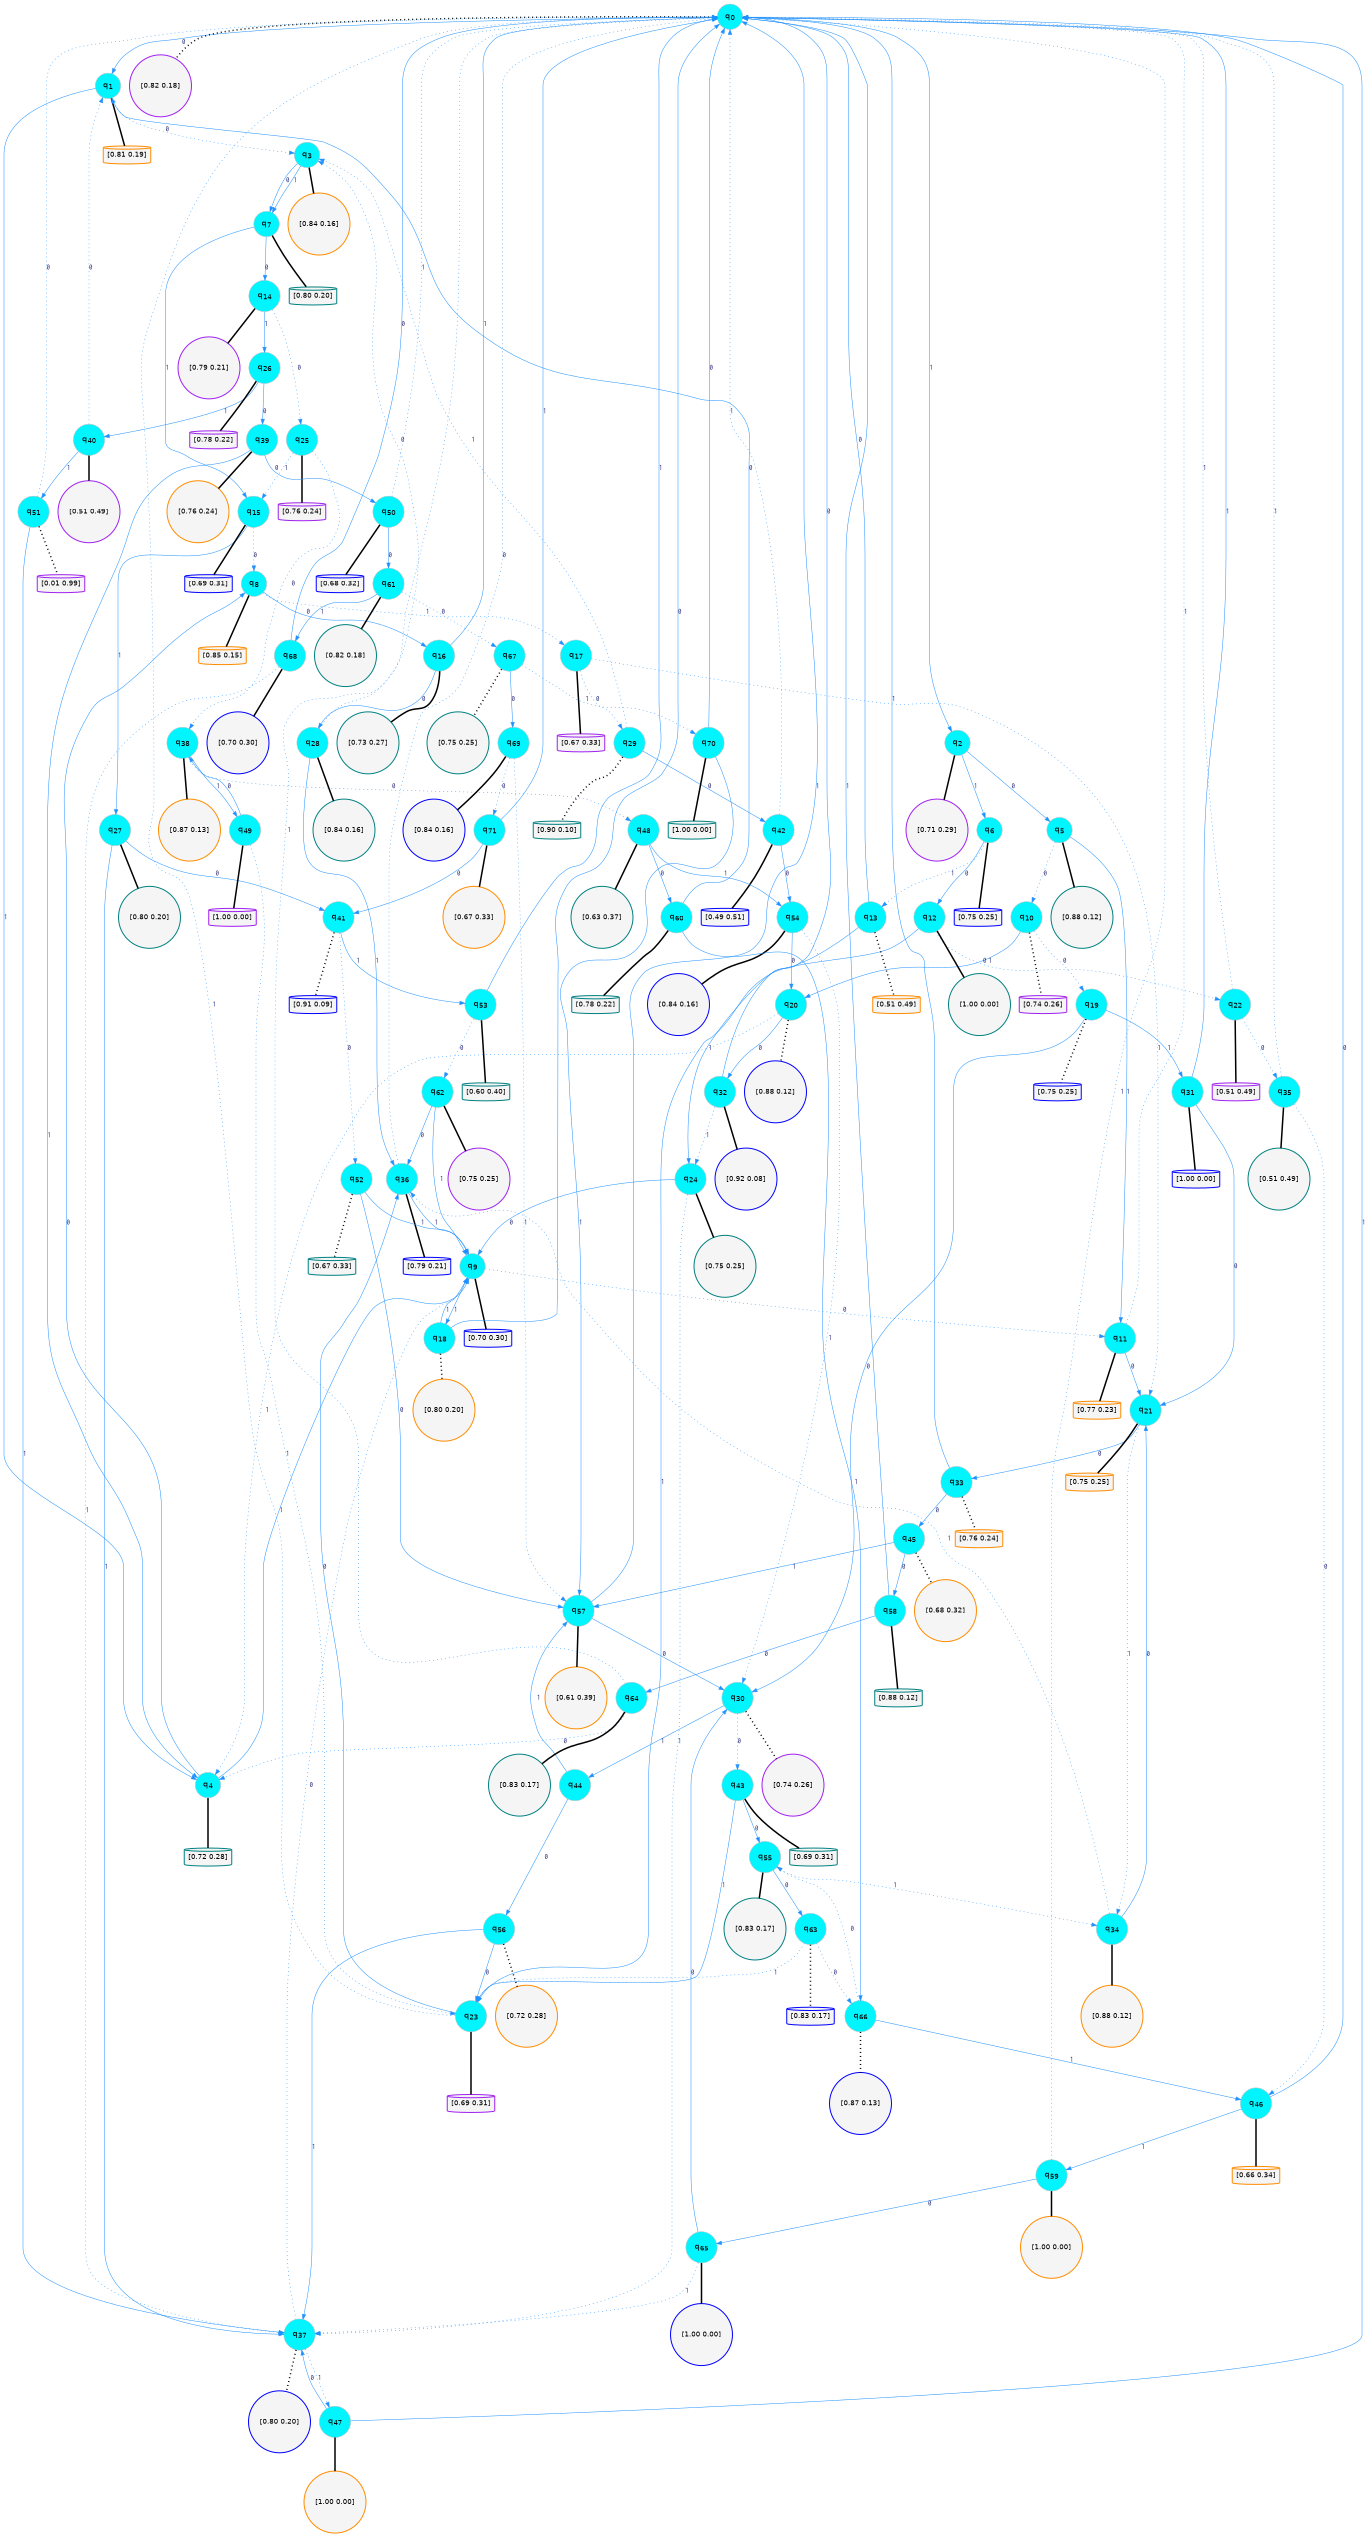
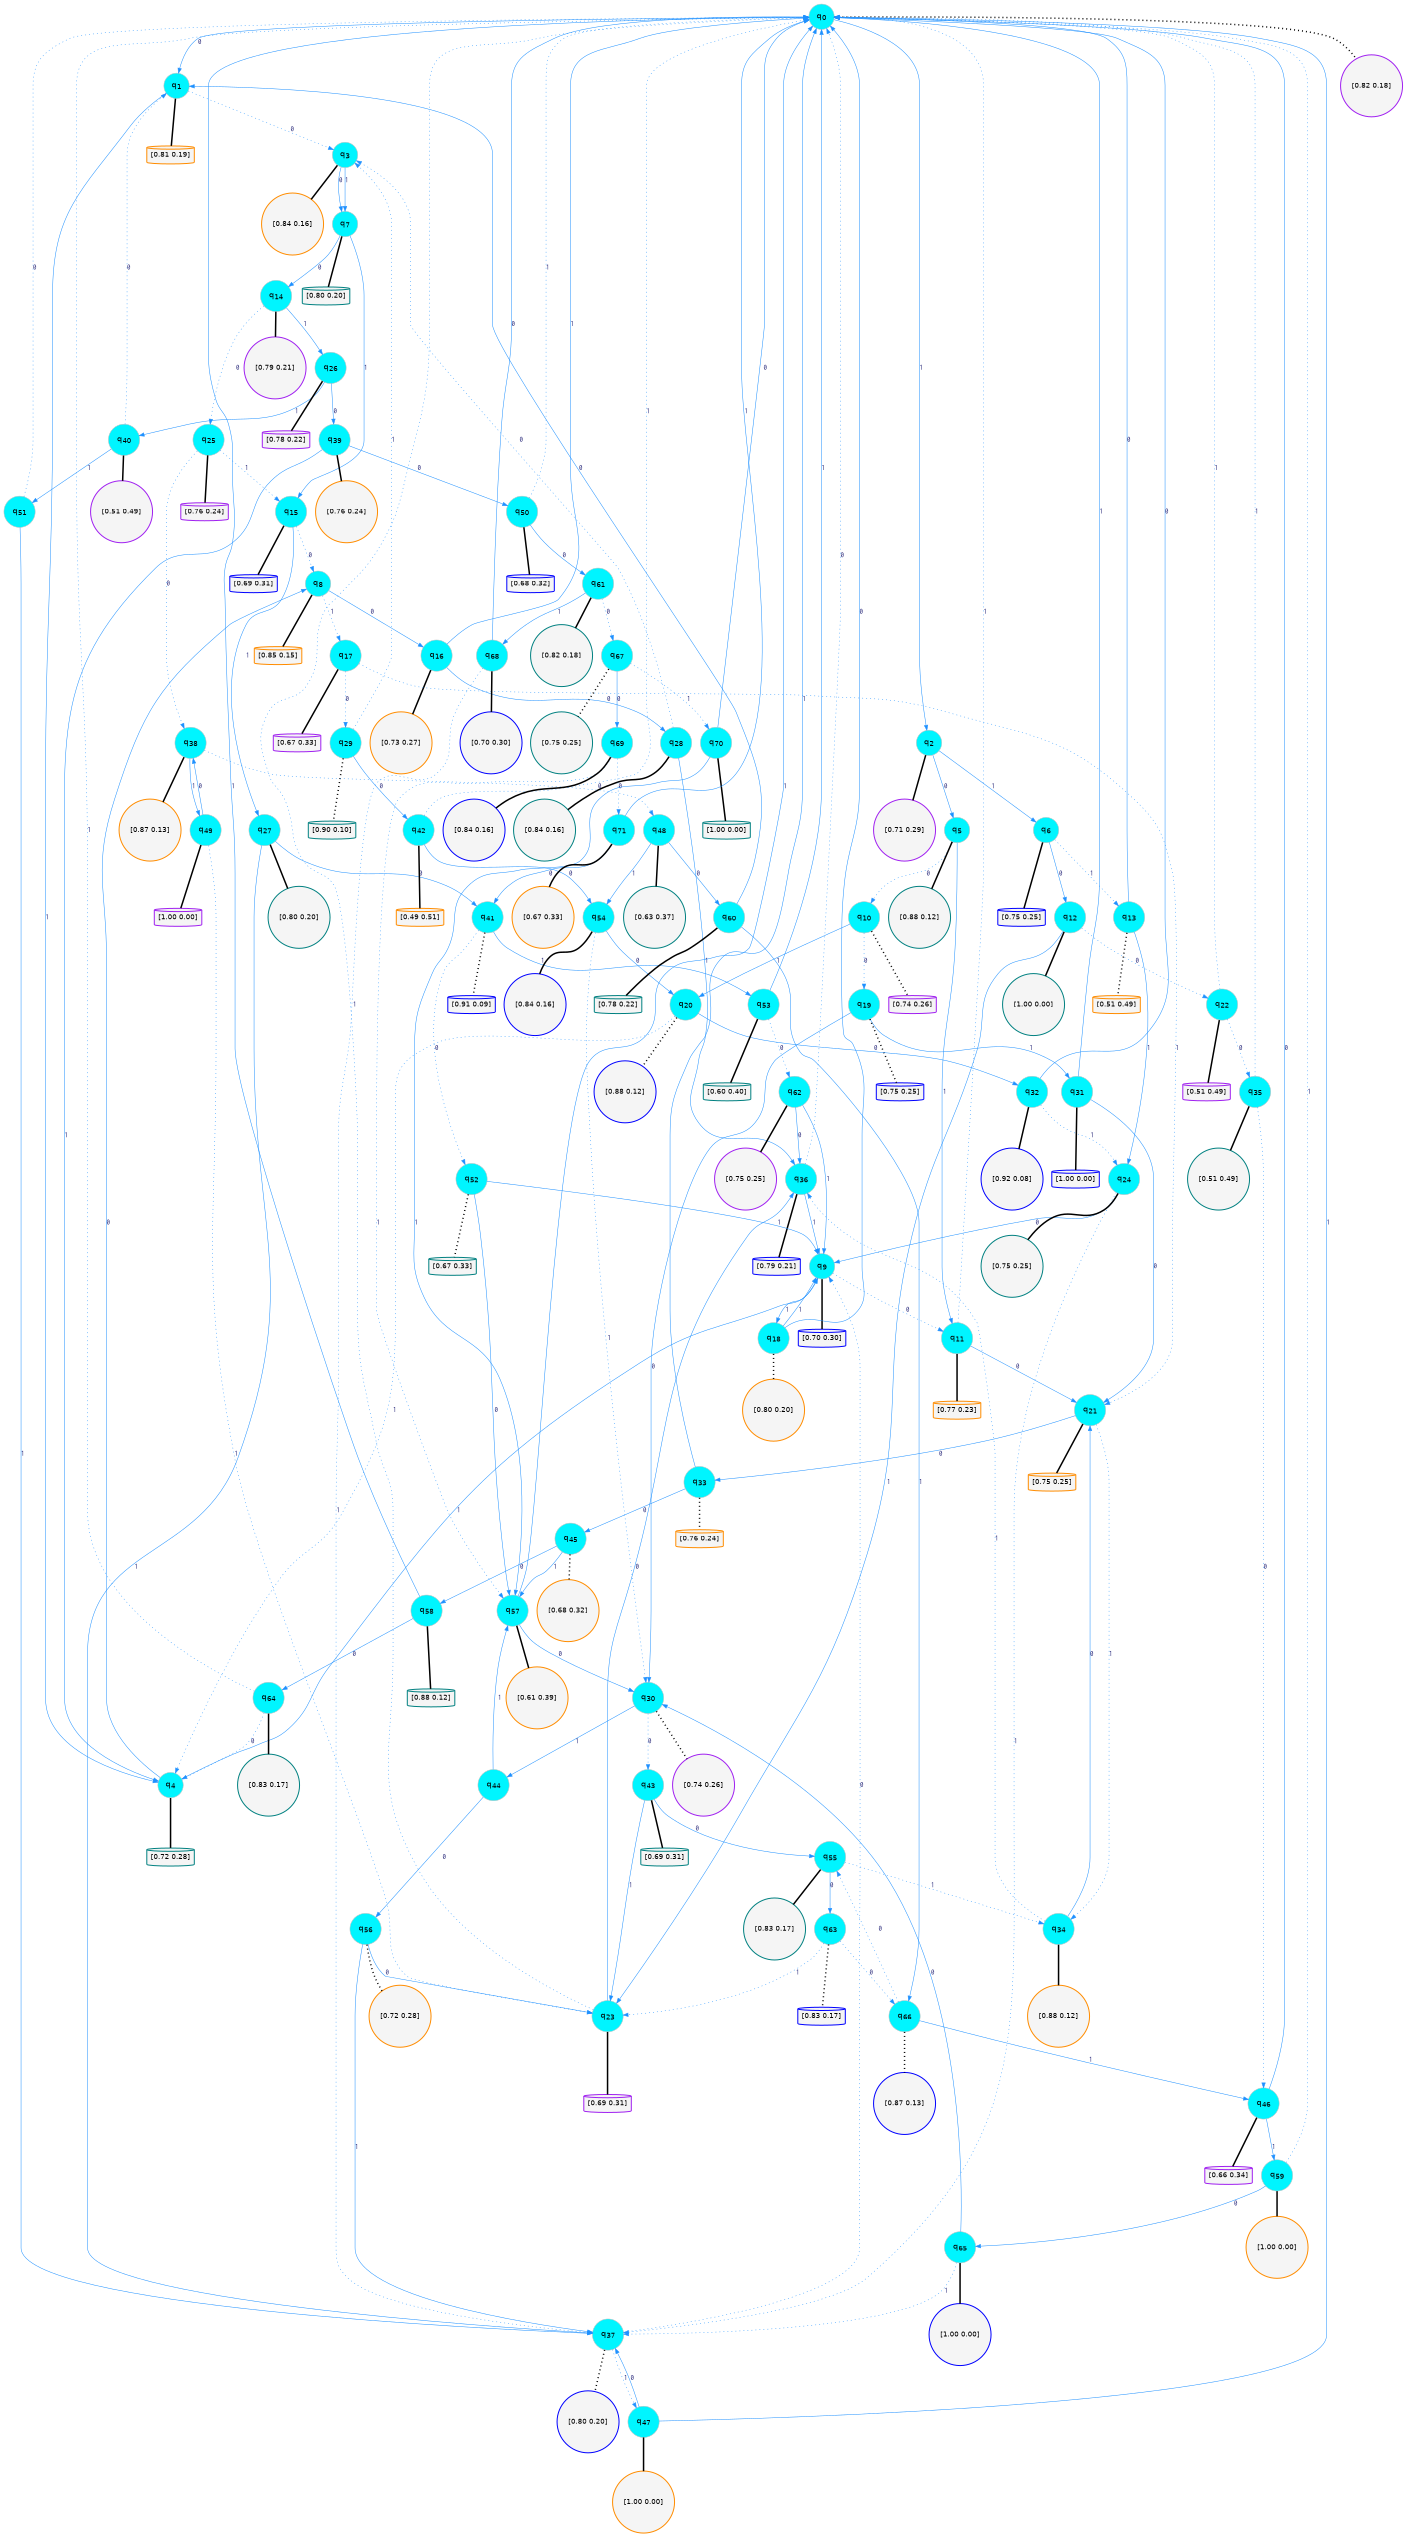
(61, 584) -> none
(368, 743) -> (401, 743)
(725, 917) -> (420, 917)
(1256, 2175) -> (1229, 2175)
